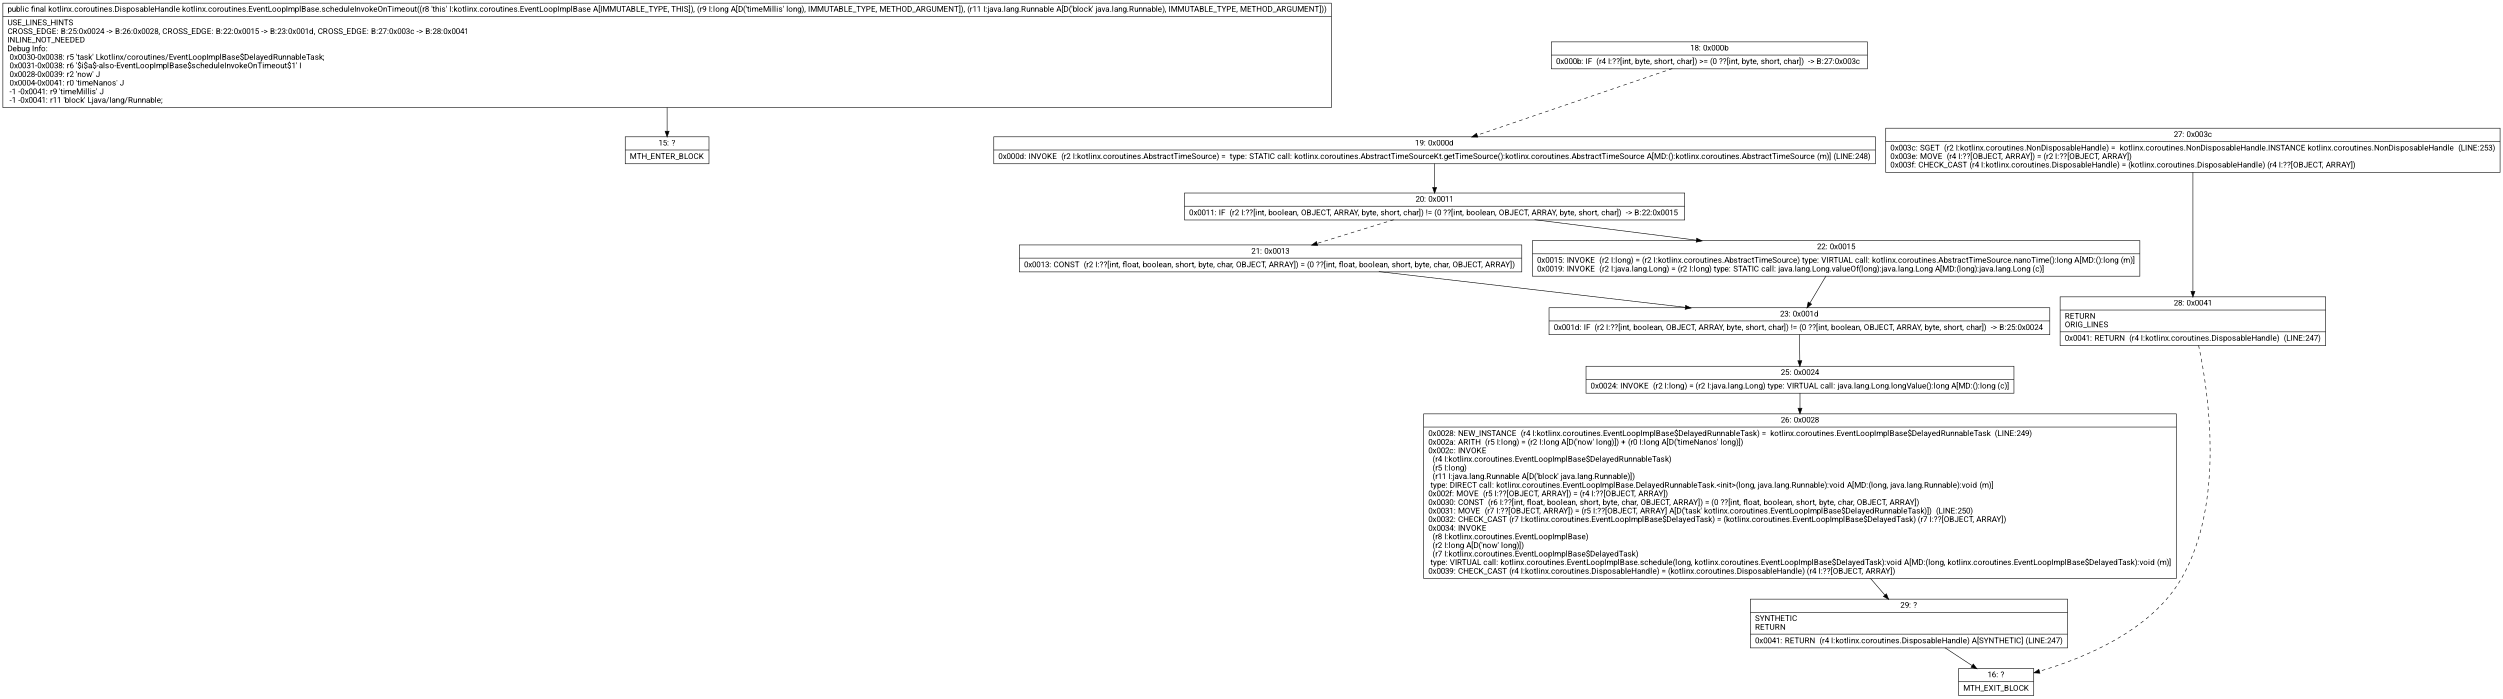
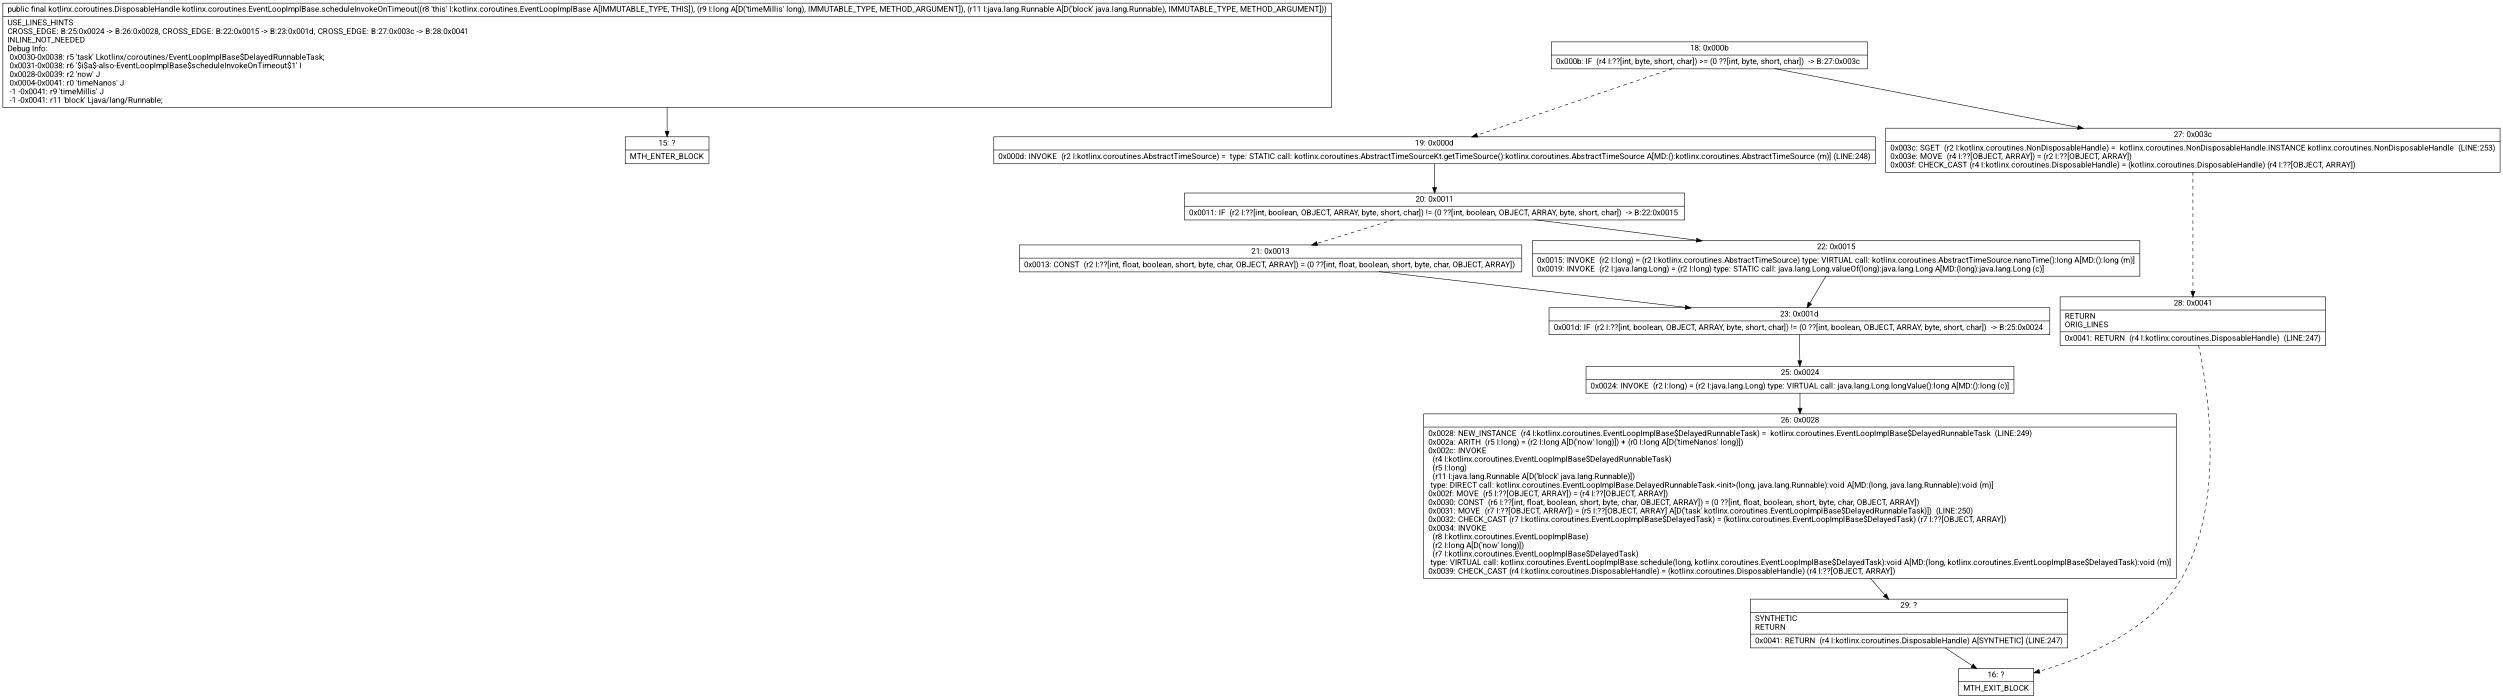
none -> (1926, 98)
(2193, 232) -> (2193, 232)
